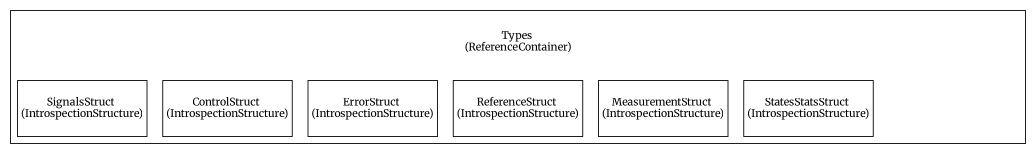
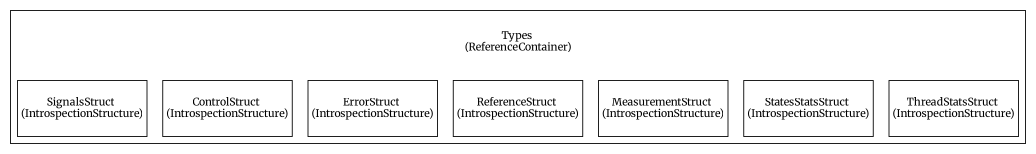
none -> (954, 108)
